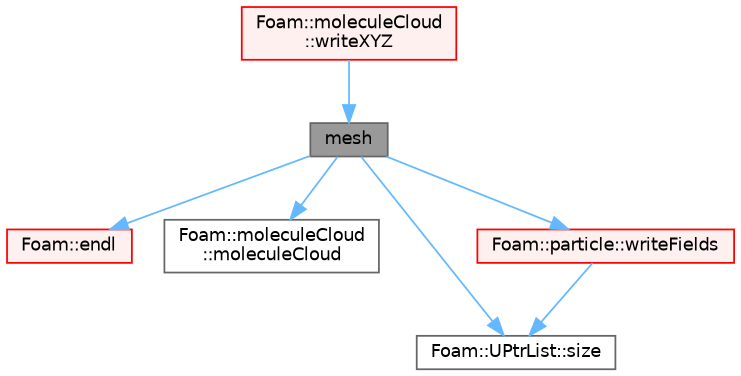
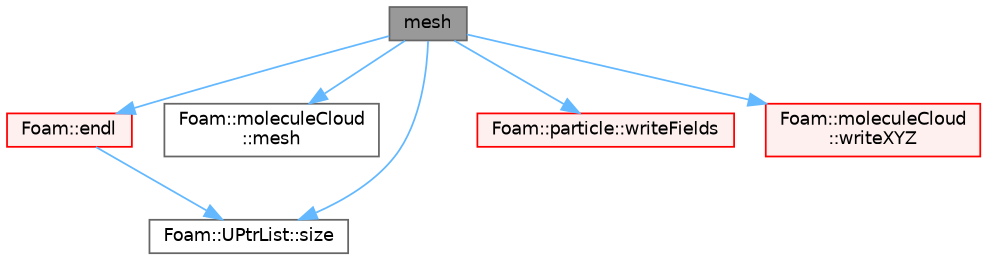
(349, 82) -> (608, 67)
(272, 246) -> (272, 130)
(567, 293) -> (151, 179)
